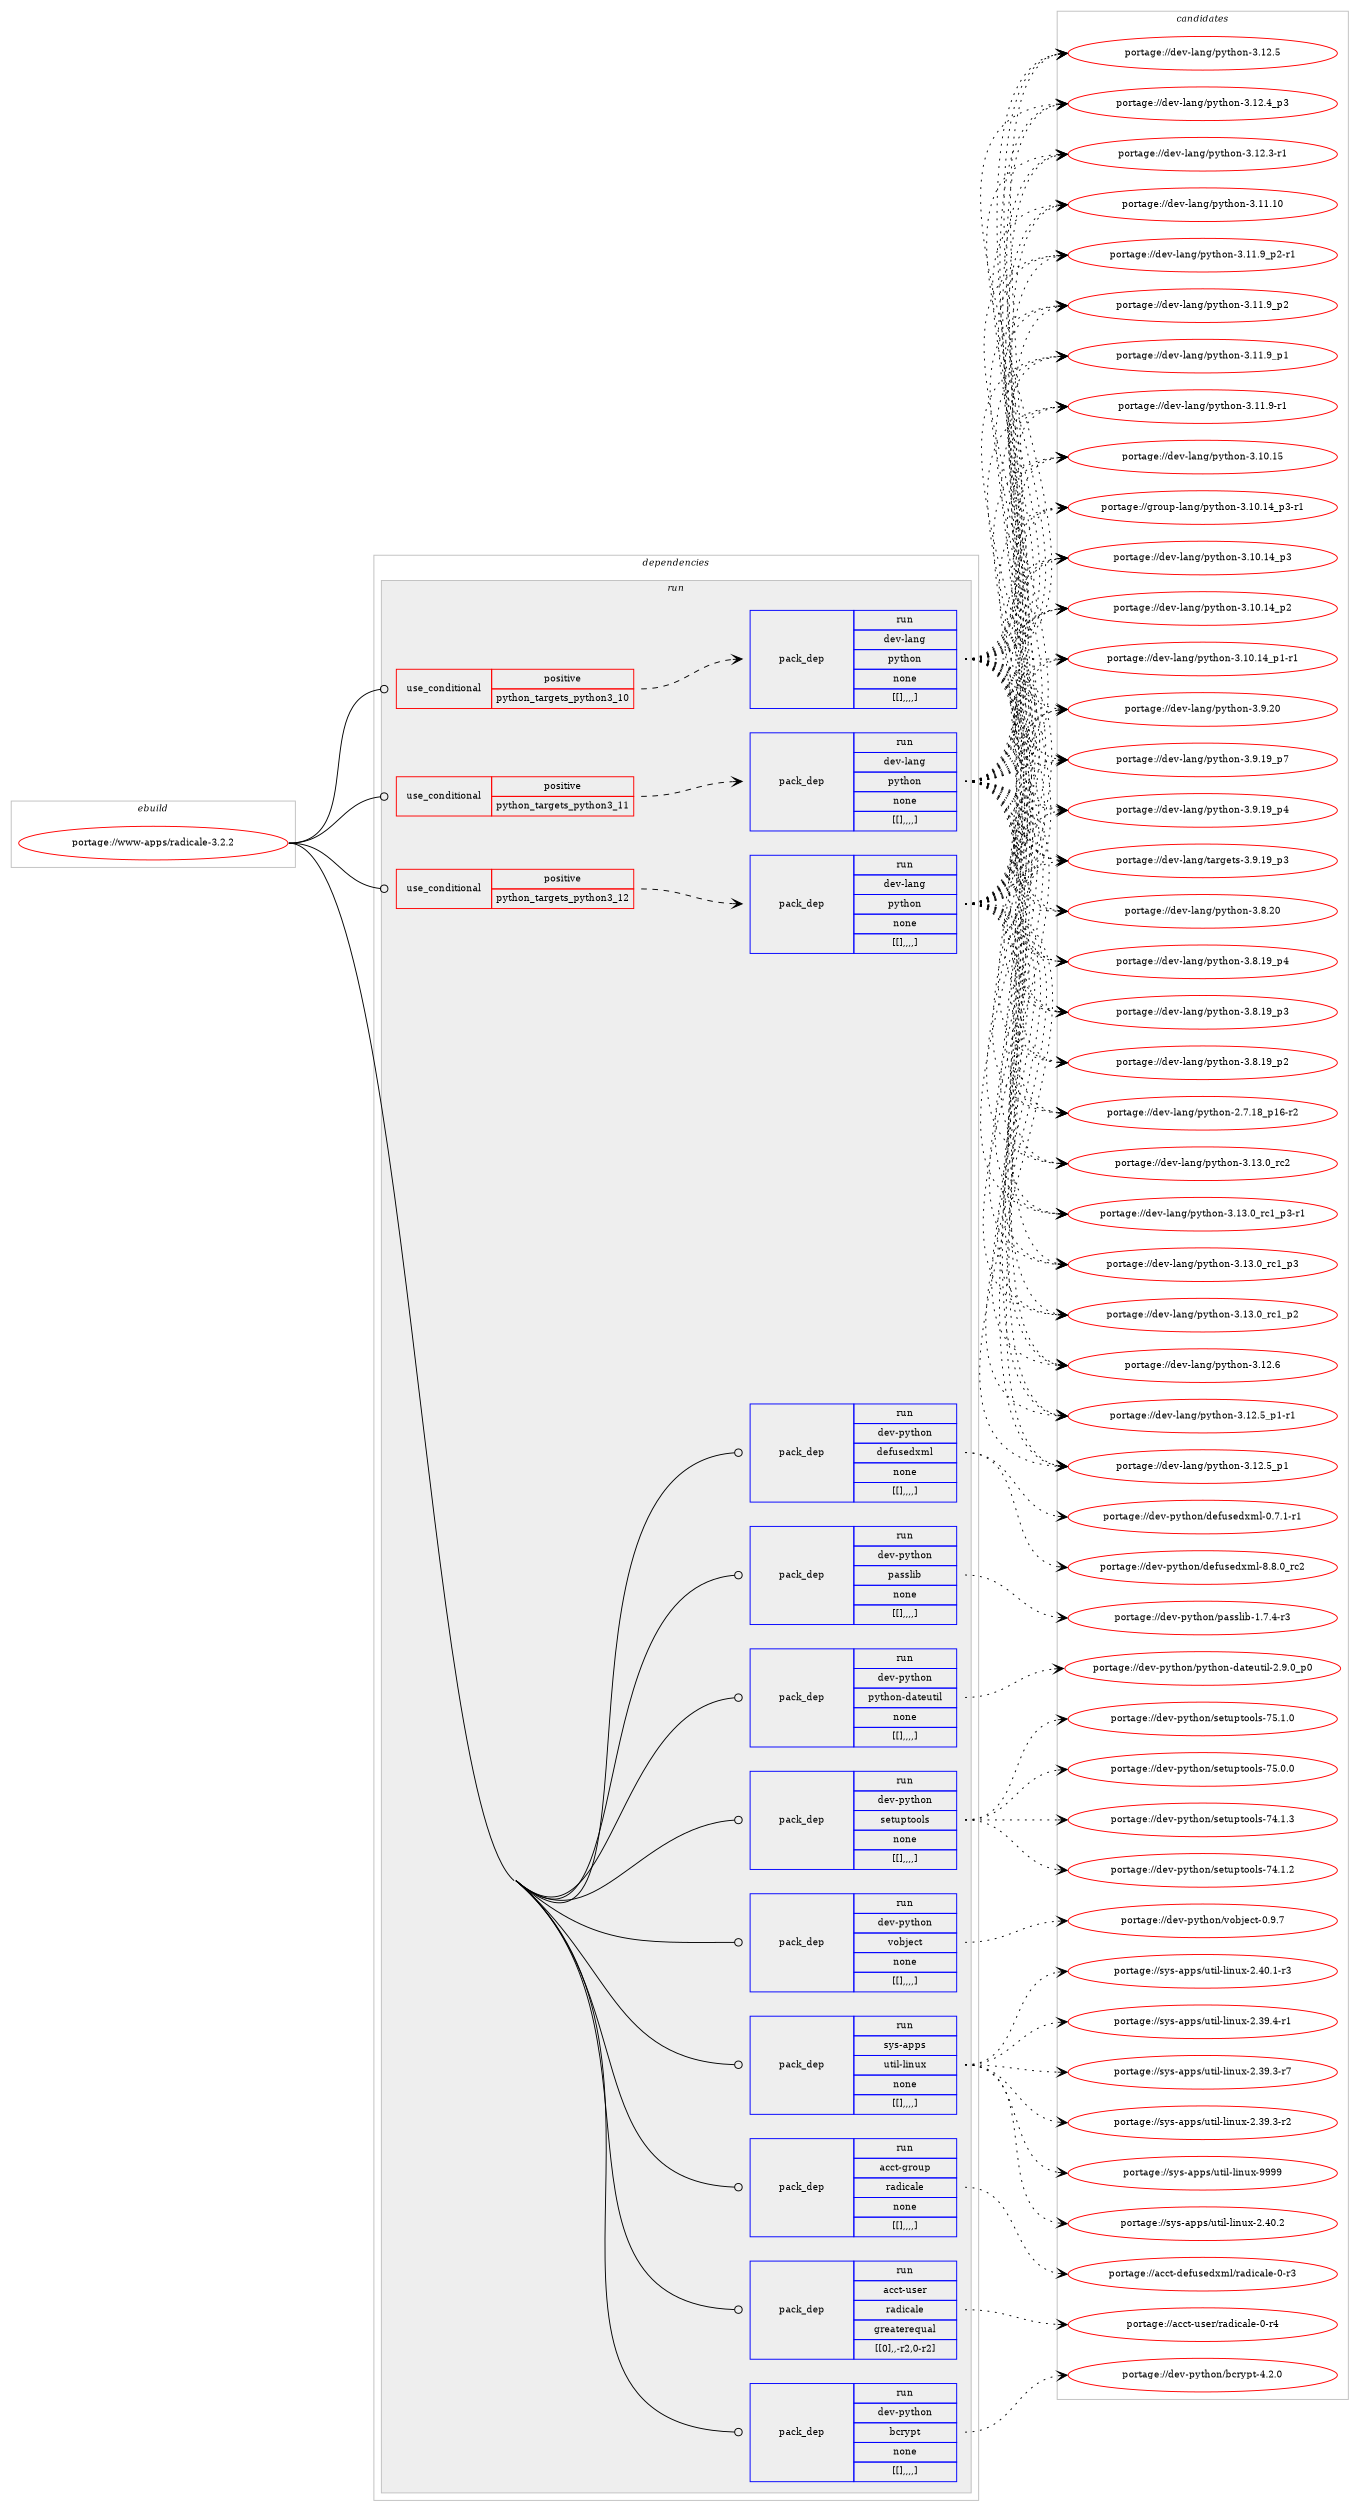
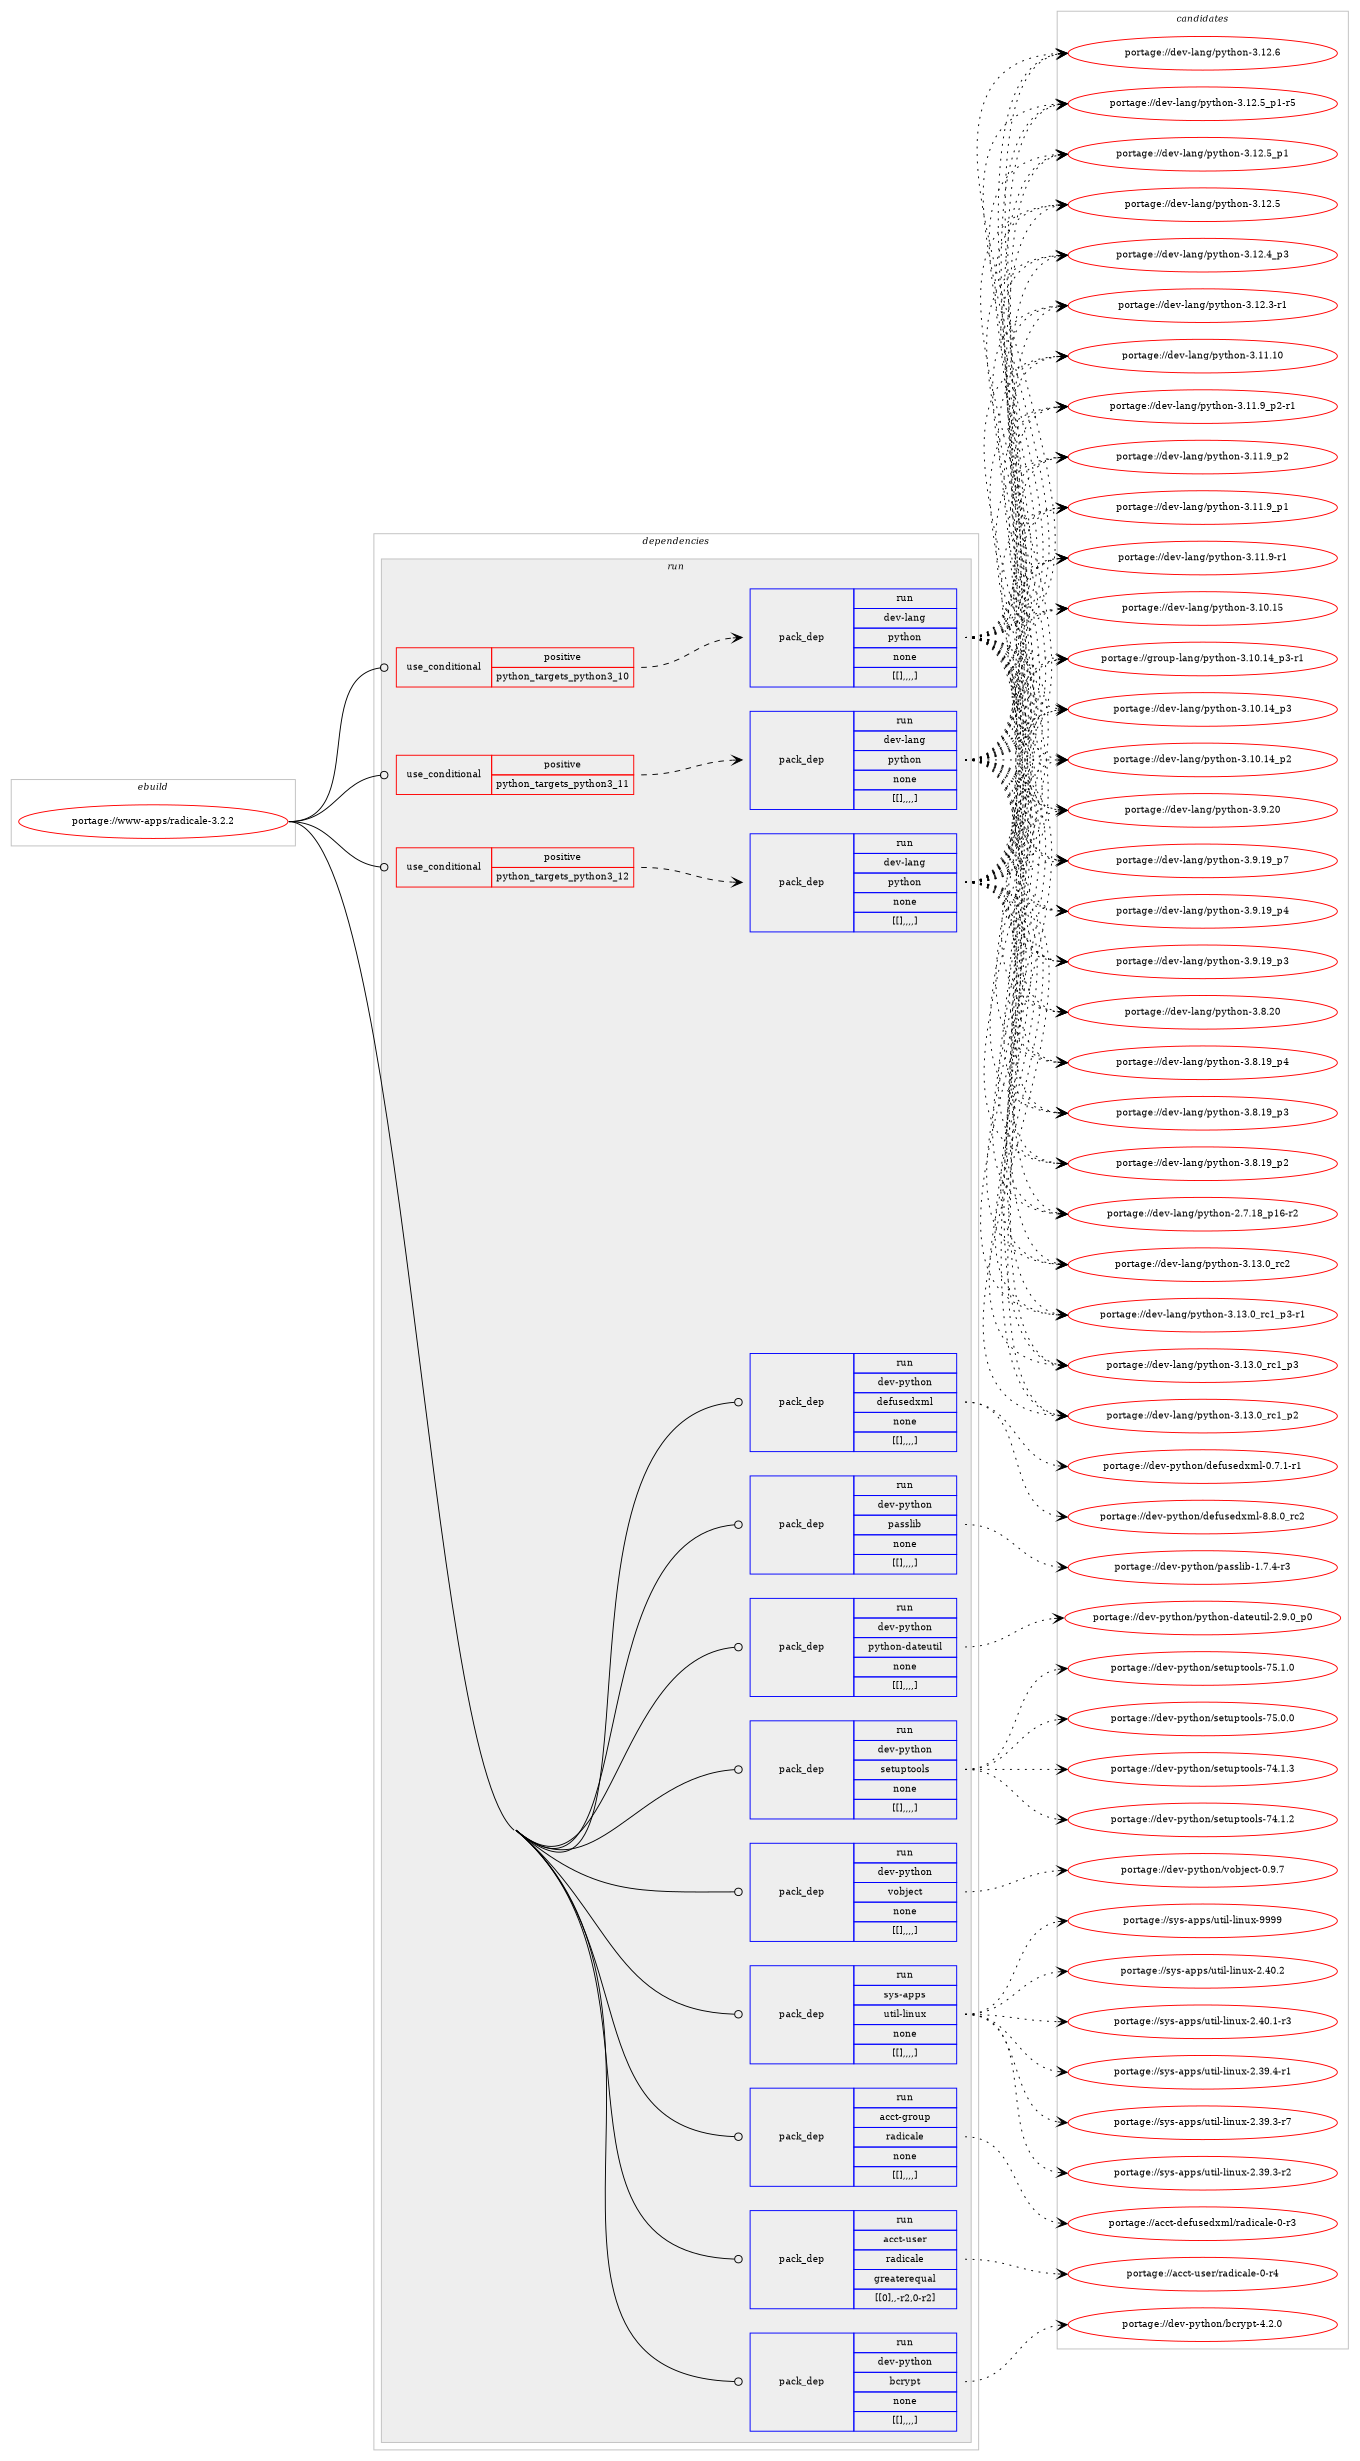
(1203, 659) -> none
(1203, 861) -> (1203, 962)
(1203, 1416) -> (1203, 104)
